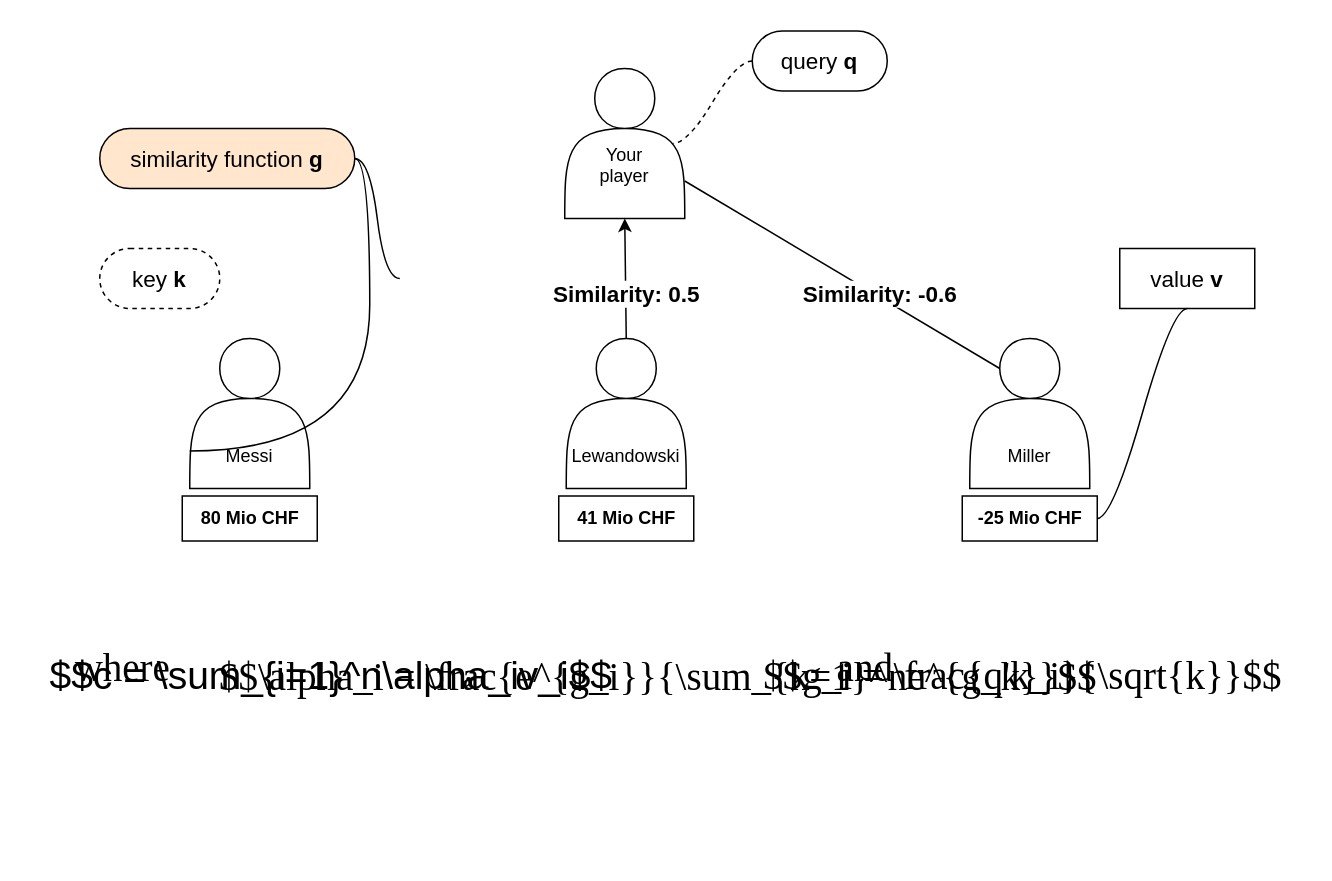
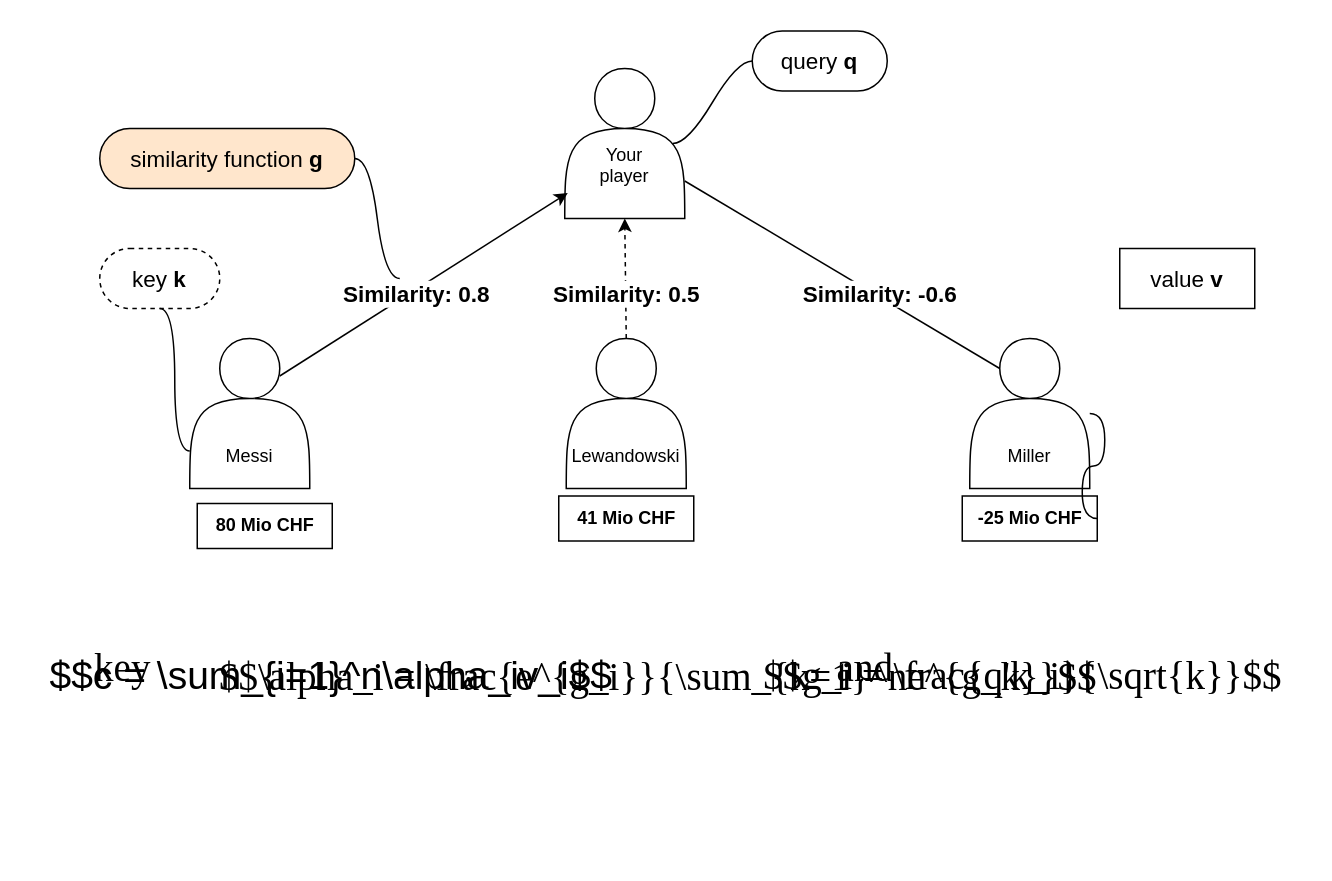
(712, 103) -> (712, 103)
(625, 255) -> (625, 255)
none -> (419, 287)
(359, 365) -> (175, 380)
(1142, 413) -> (1094, 466)
(250, 518) -> (265, 526)
(123, 668) -> (123, 668)
